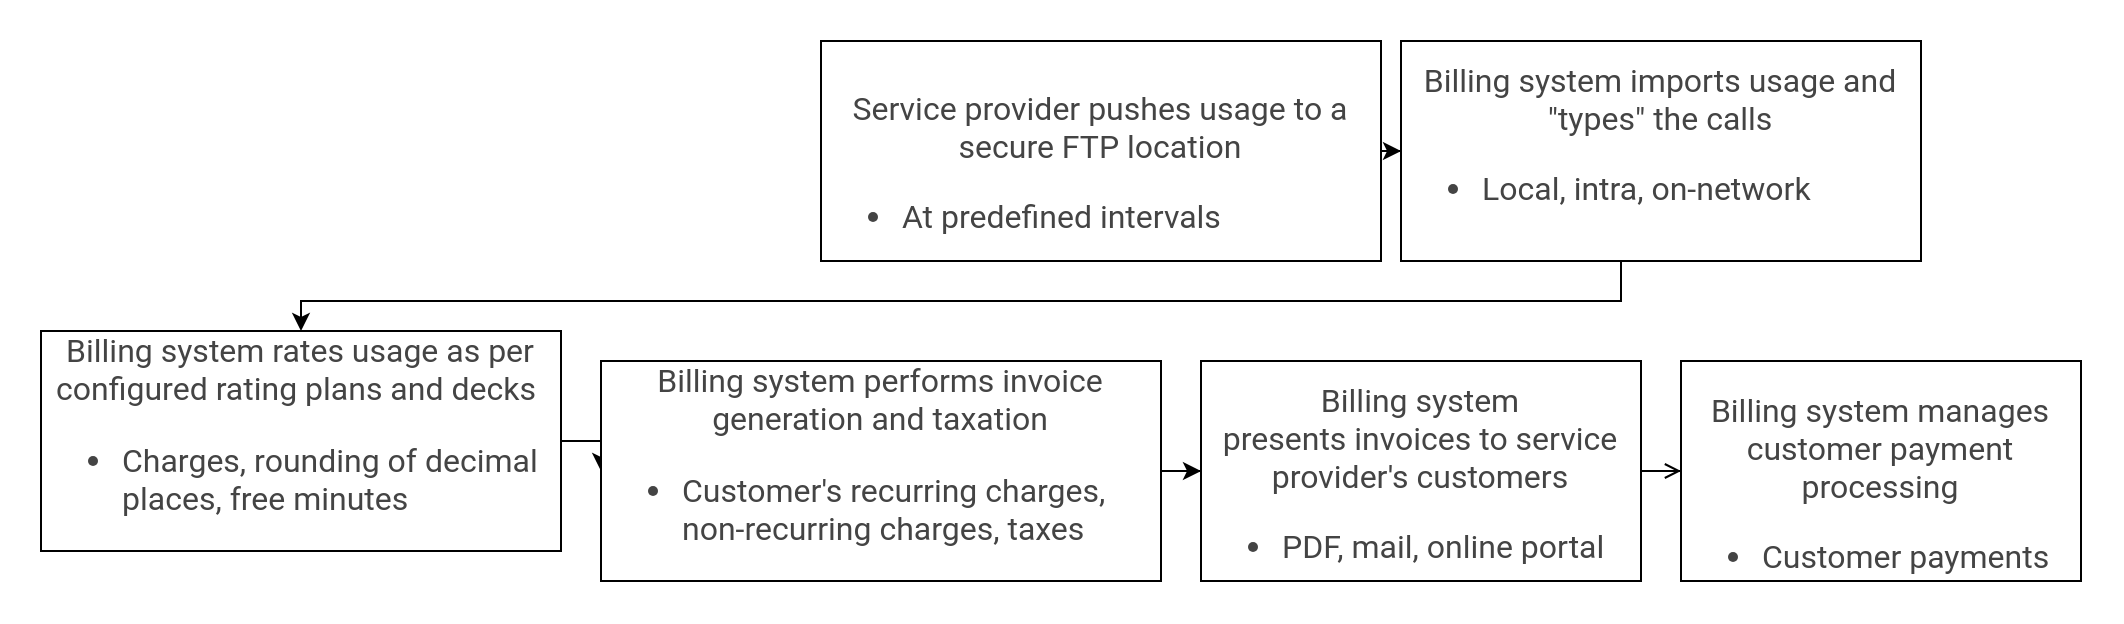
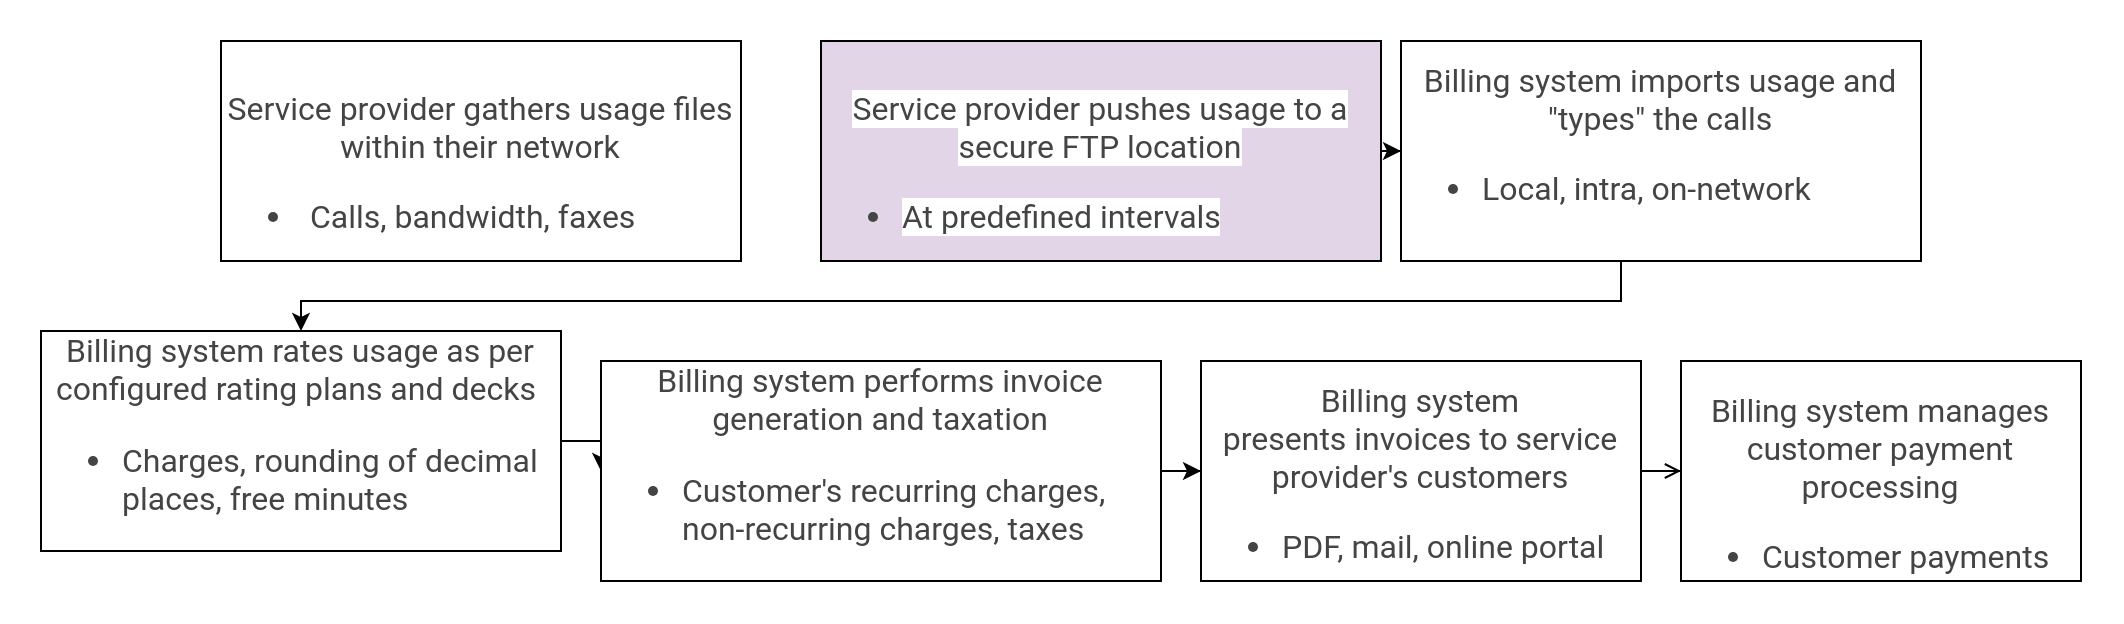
none -> (481, 151)
(1101, 151) -> (1101, 151)
